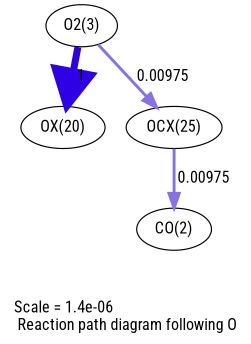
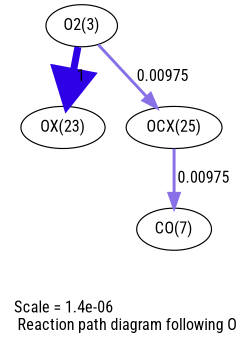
(63, 127) -> (63, 127)
(174, 229) -> (174, 229)
